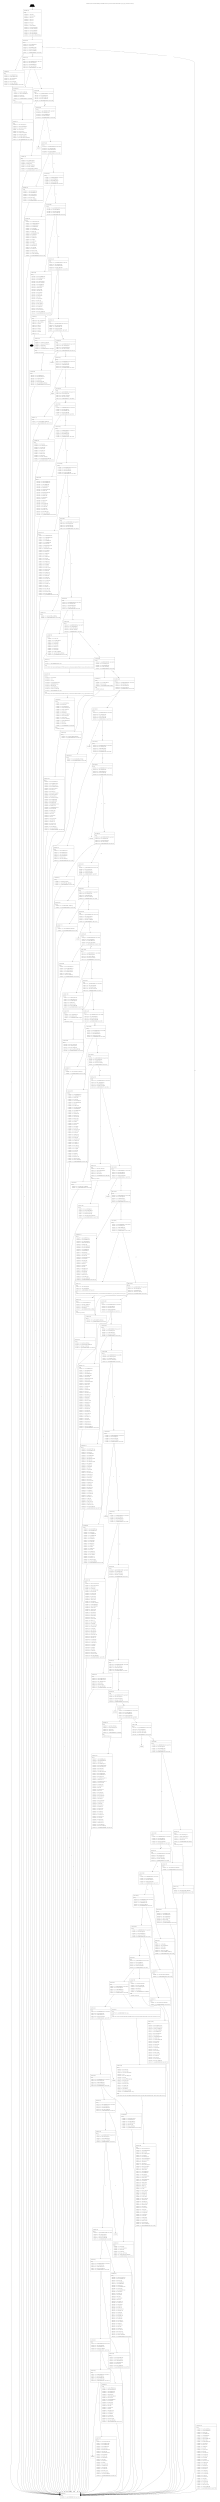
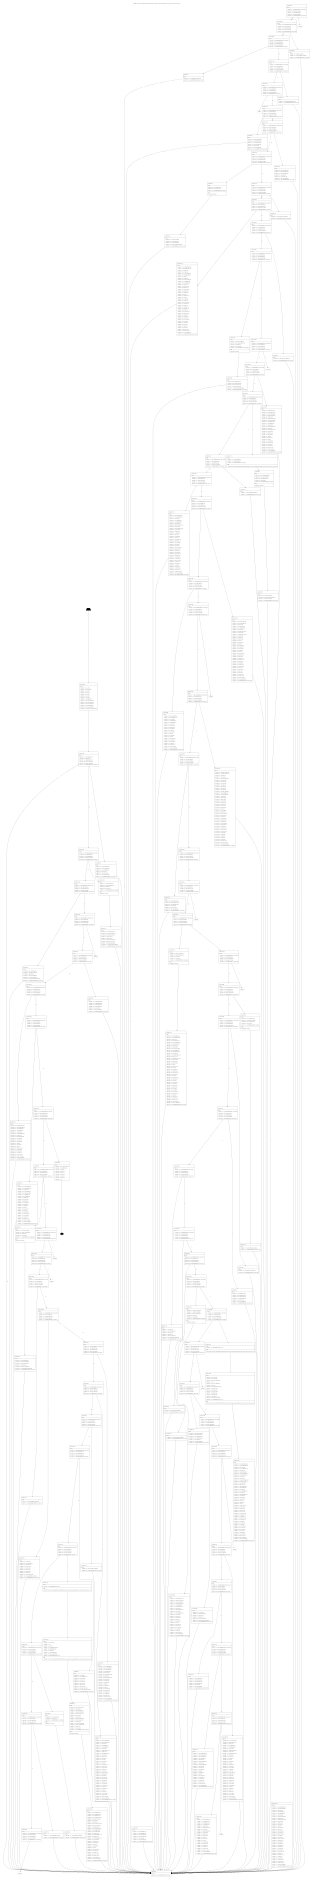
(102, 747) -> none
